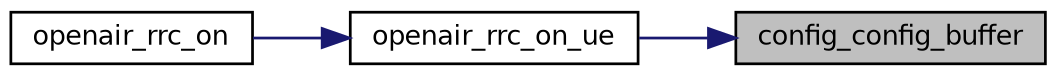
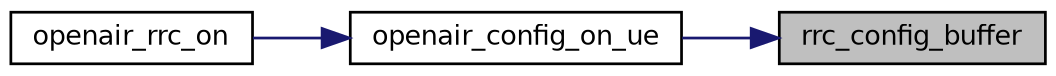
(494, 38) -> (516, 38)
(891, 38) -> (912, 38)
